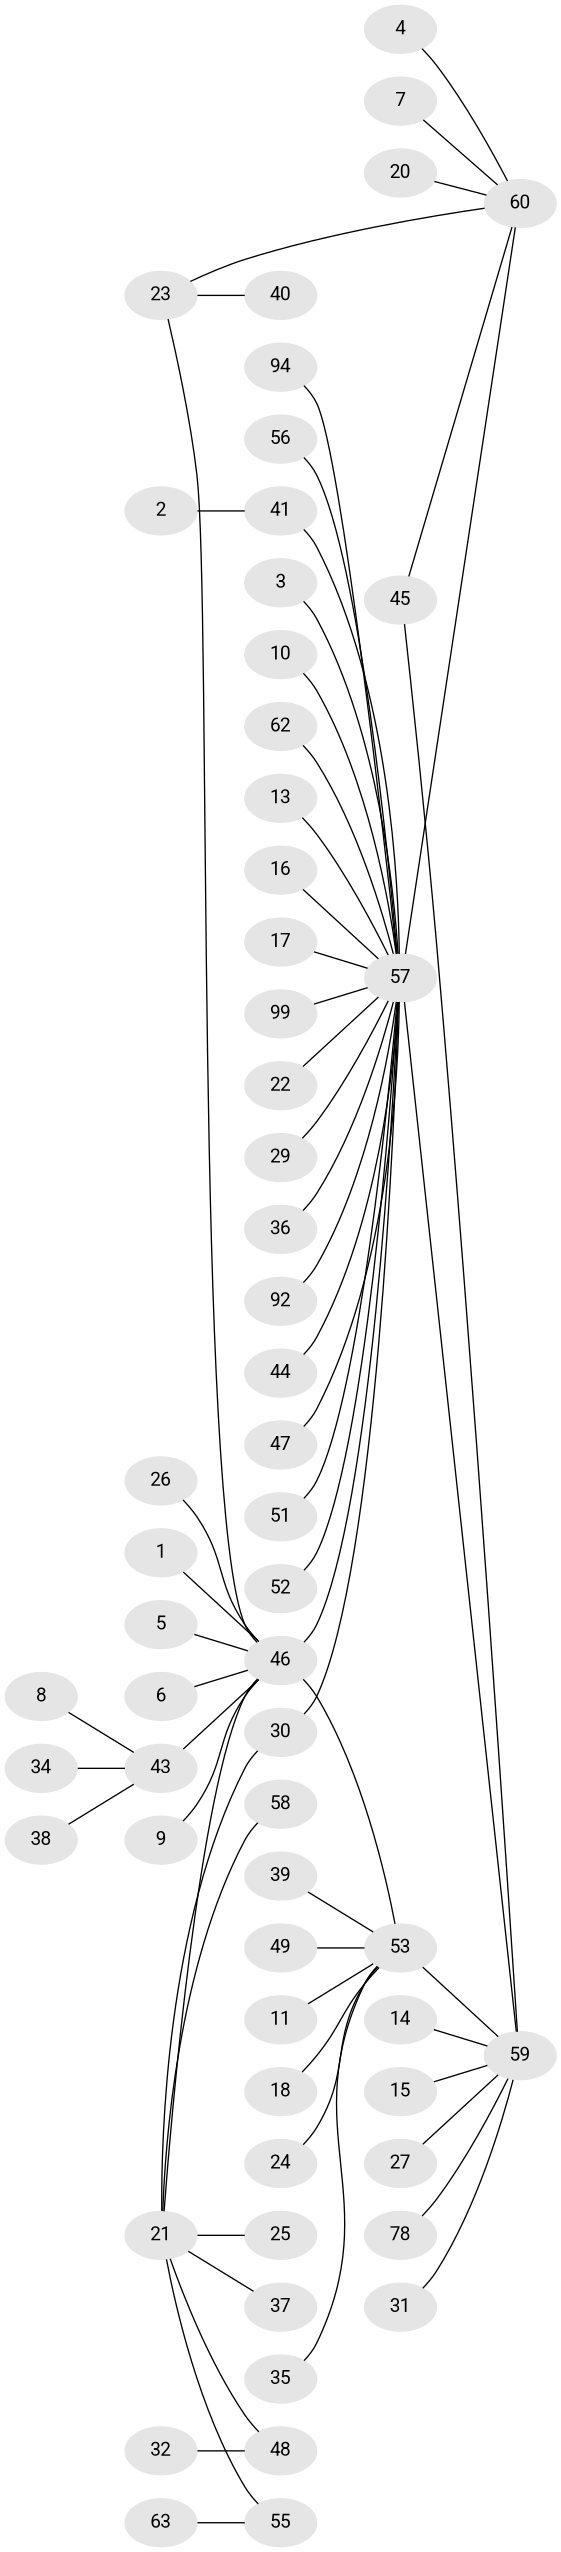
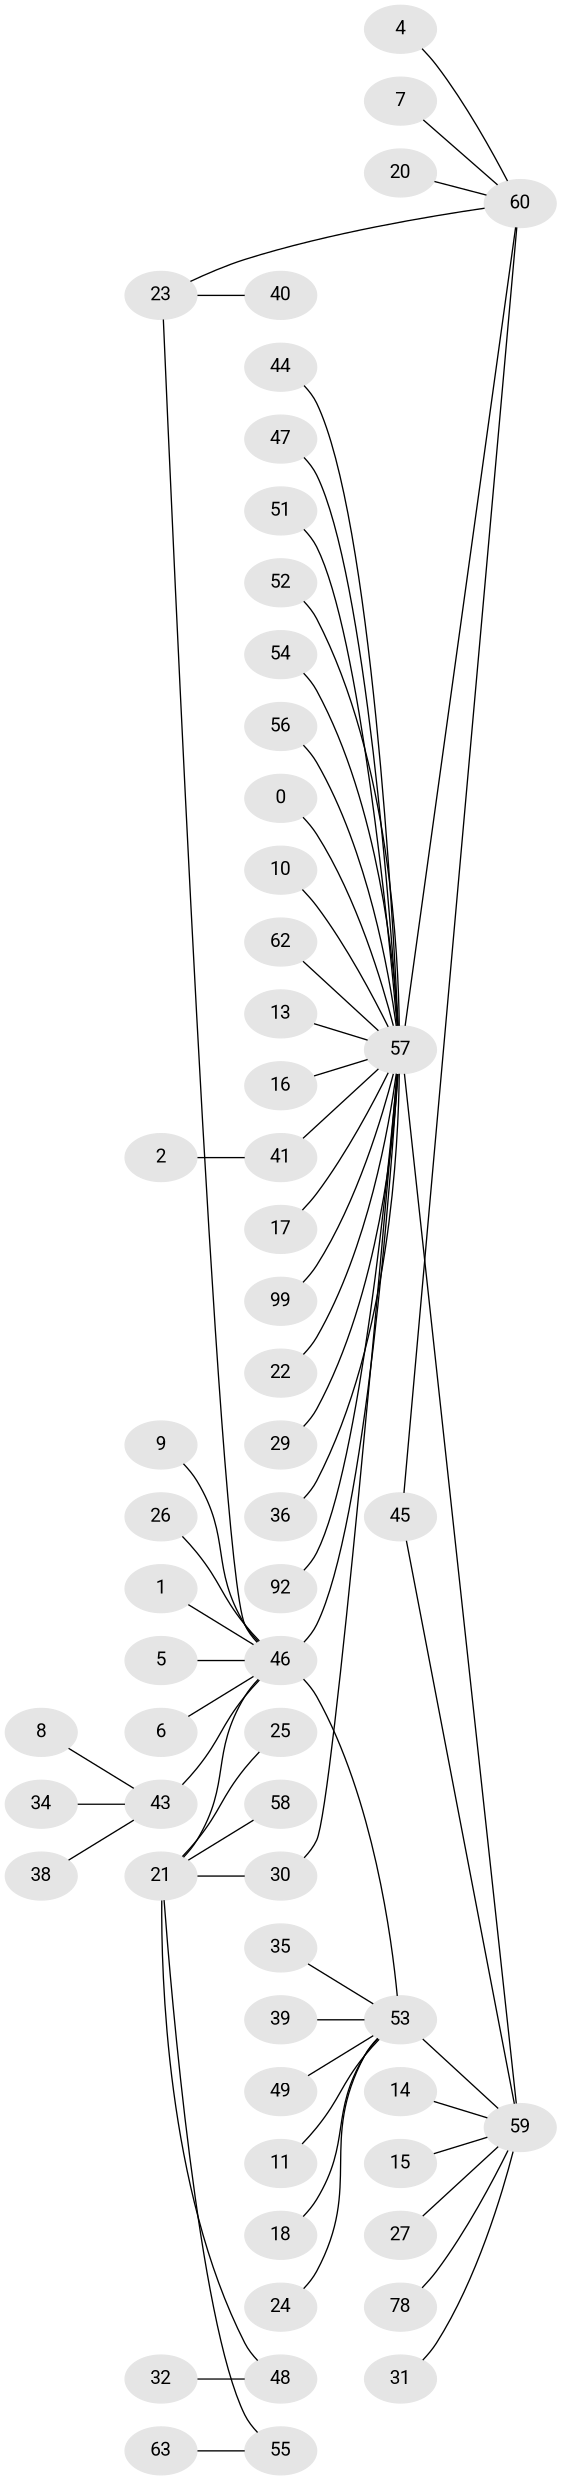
(281, 367) -> (281, 655)
(281, 583) -> (281, 798)
(281, 2307) -> none
